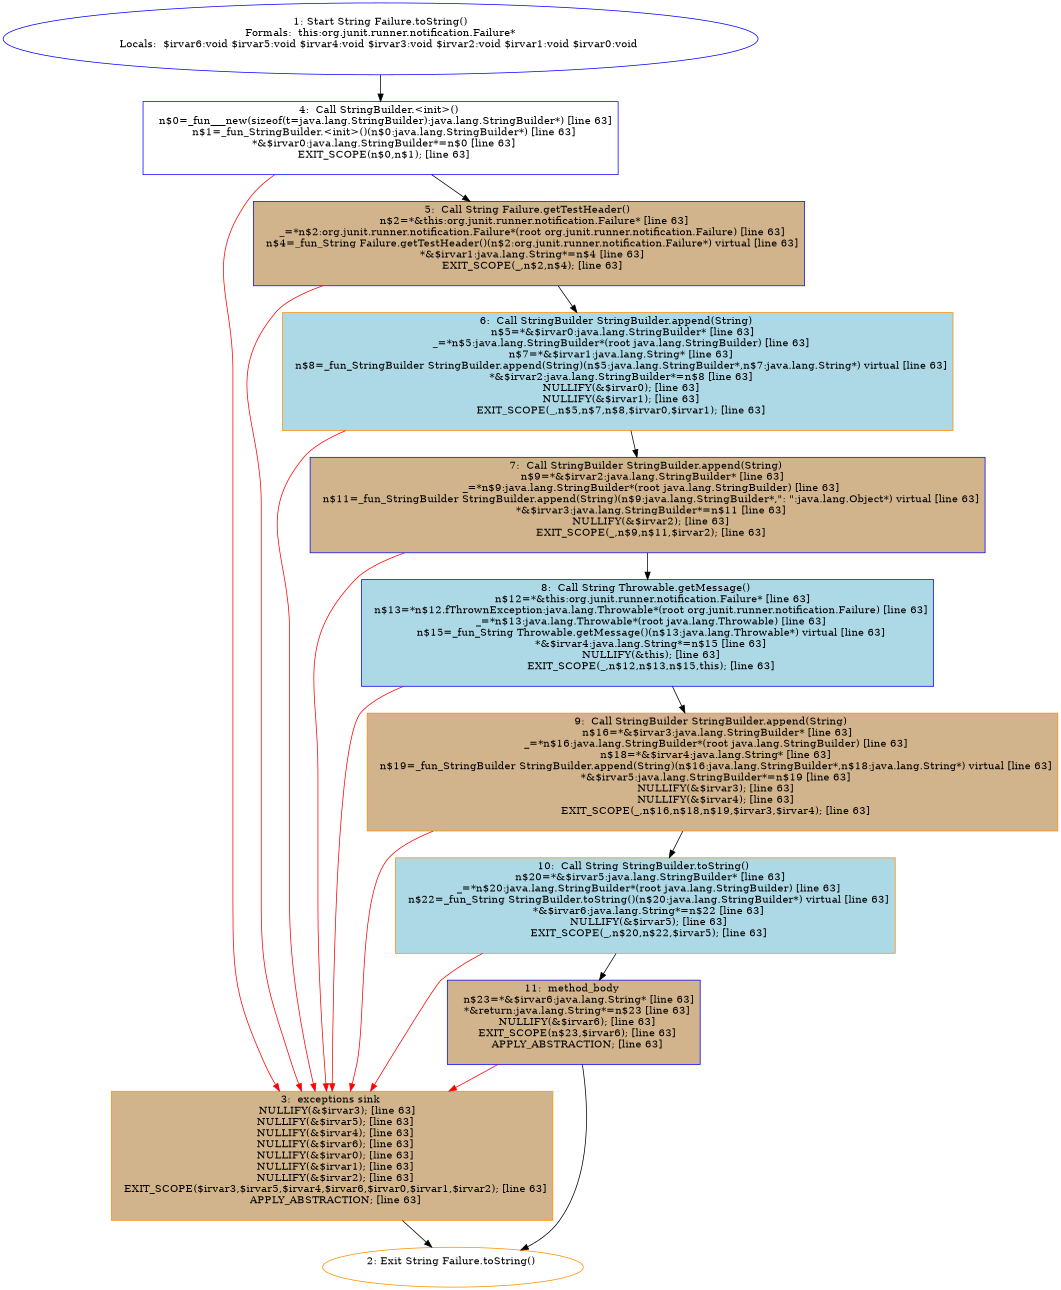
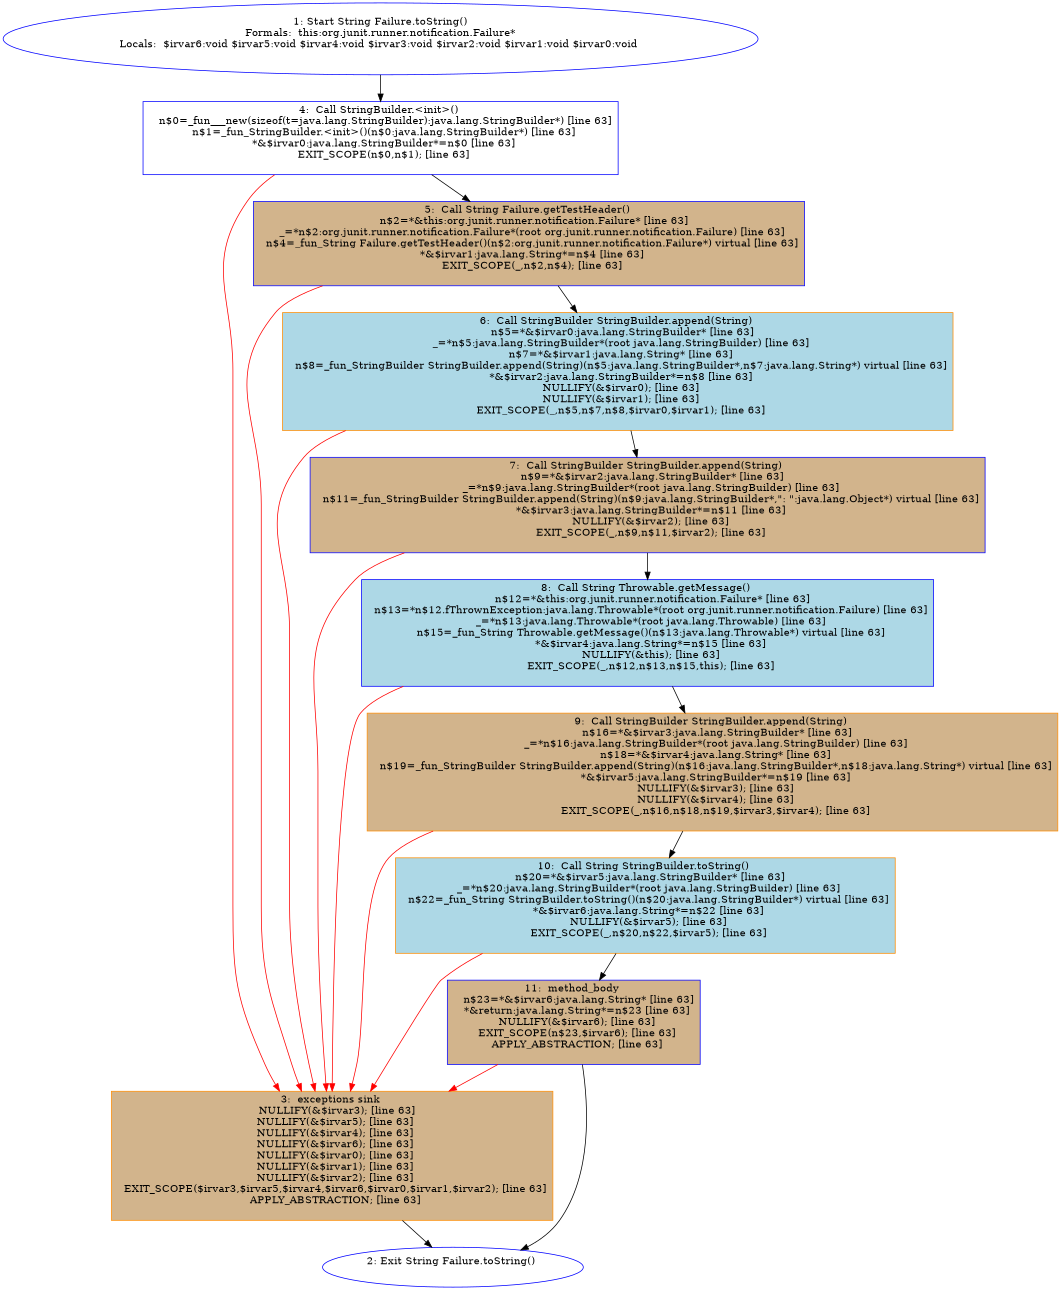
(453, 1267) -> (453, 1267)
